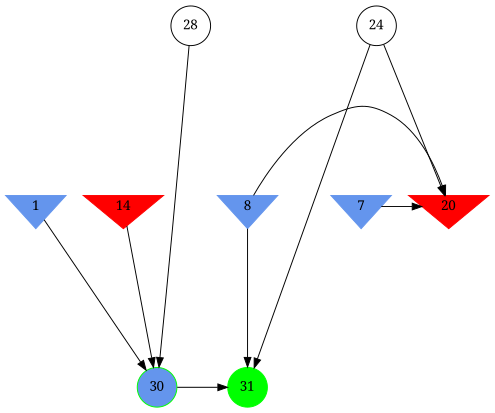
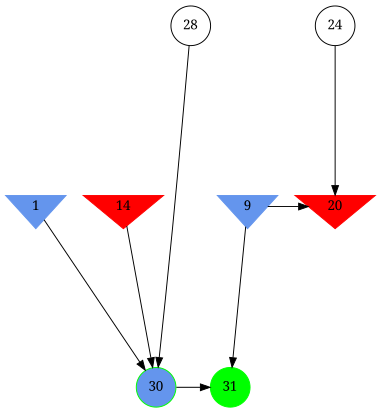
(314, 202) -> none
(248, 207) -> (248, 207)
(361, 207) -> none
